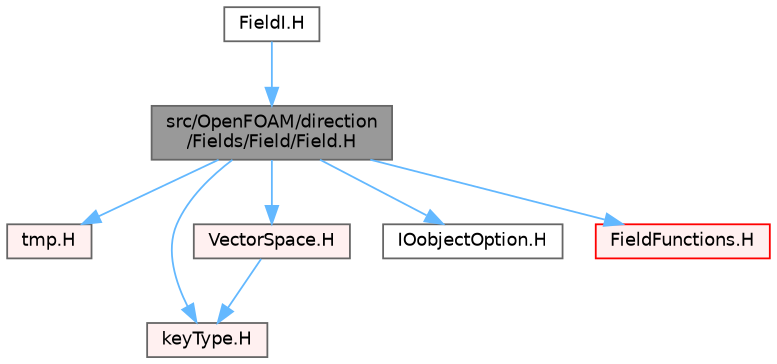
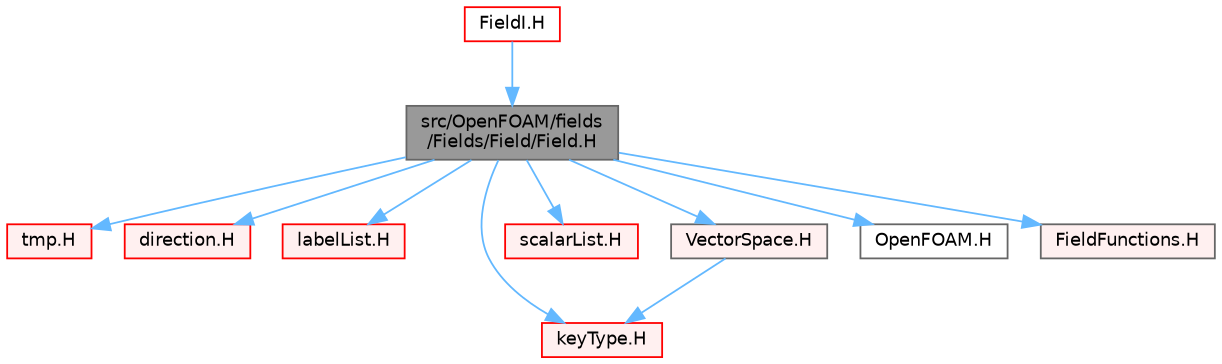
(272, 24) -> (512, 24)
(272, 133) -> (512, 133)
(49, 241) -> (49, 241)
none -> (188, 241)
none -> (344, 241)
(473, 241) -> (934, 241)
none -> (572, 241)
(683, 241) -> (1128, 241)
(207, 340) -> (602, 340)
